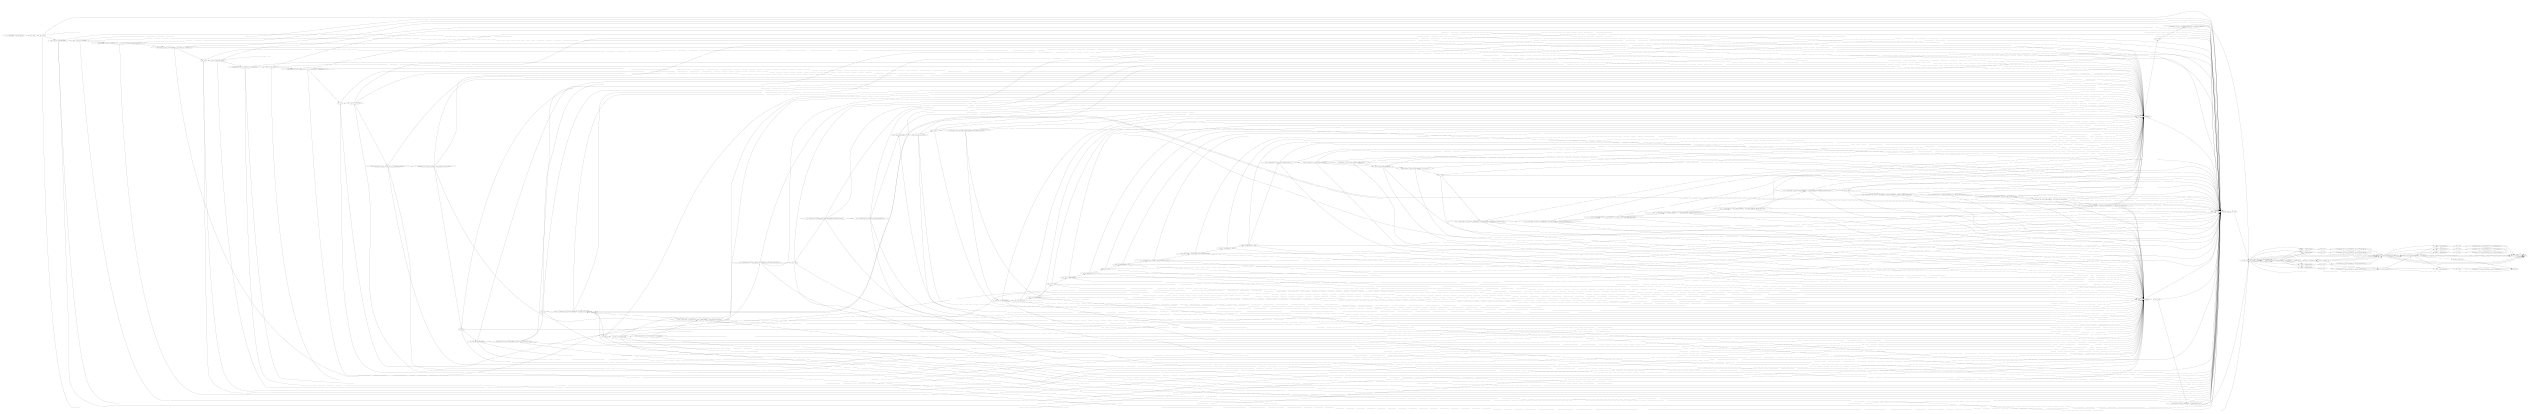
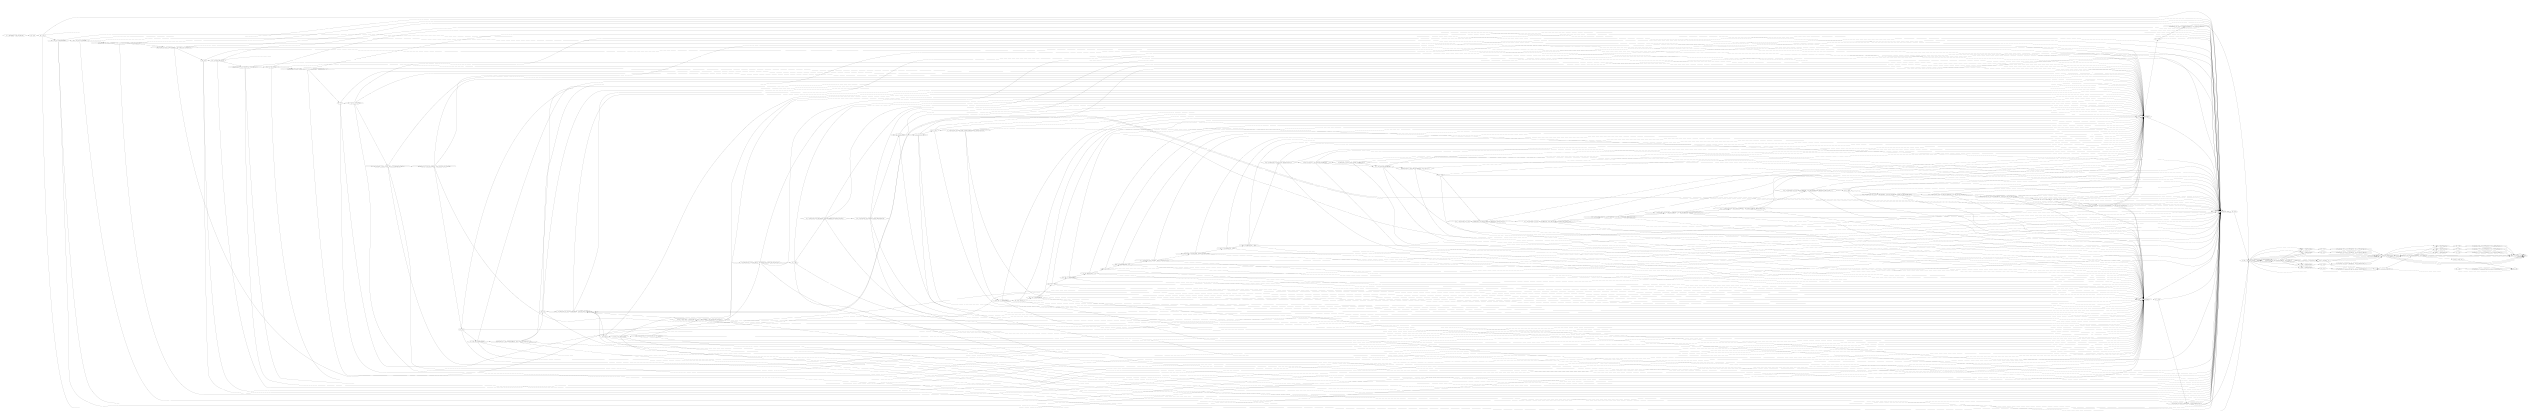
(2442, 269) -> none
